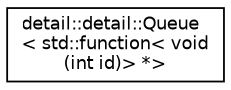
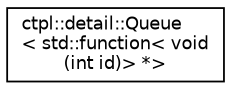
(116, 45) -> (116, 45)
